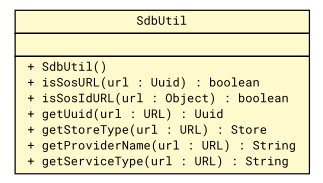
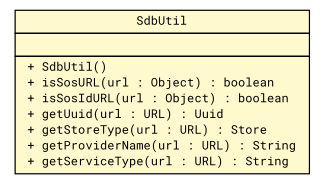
(144, 83) -> (151, 83)
